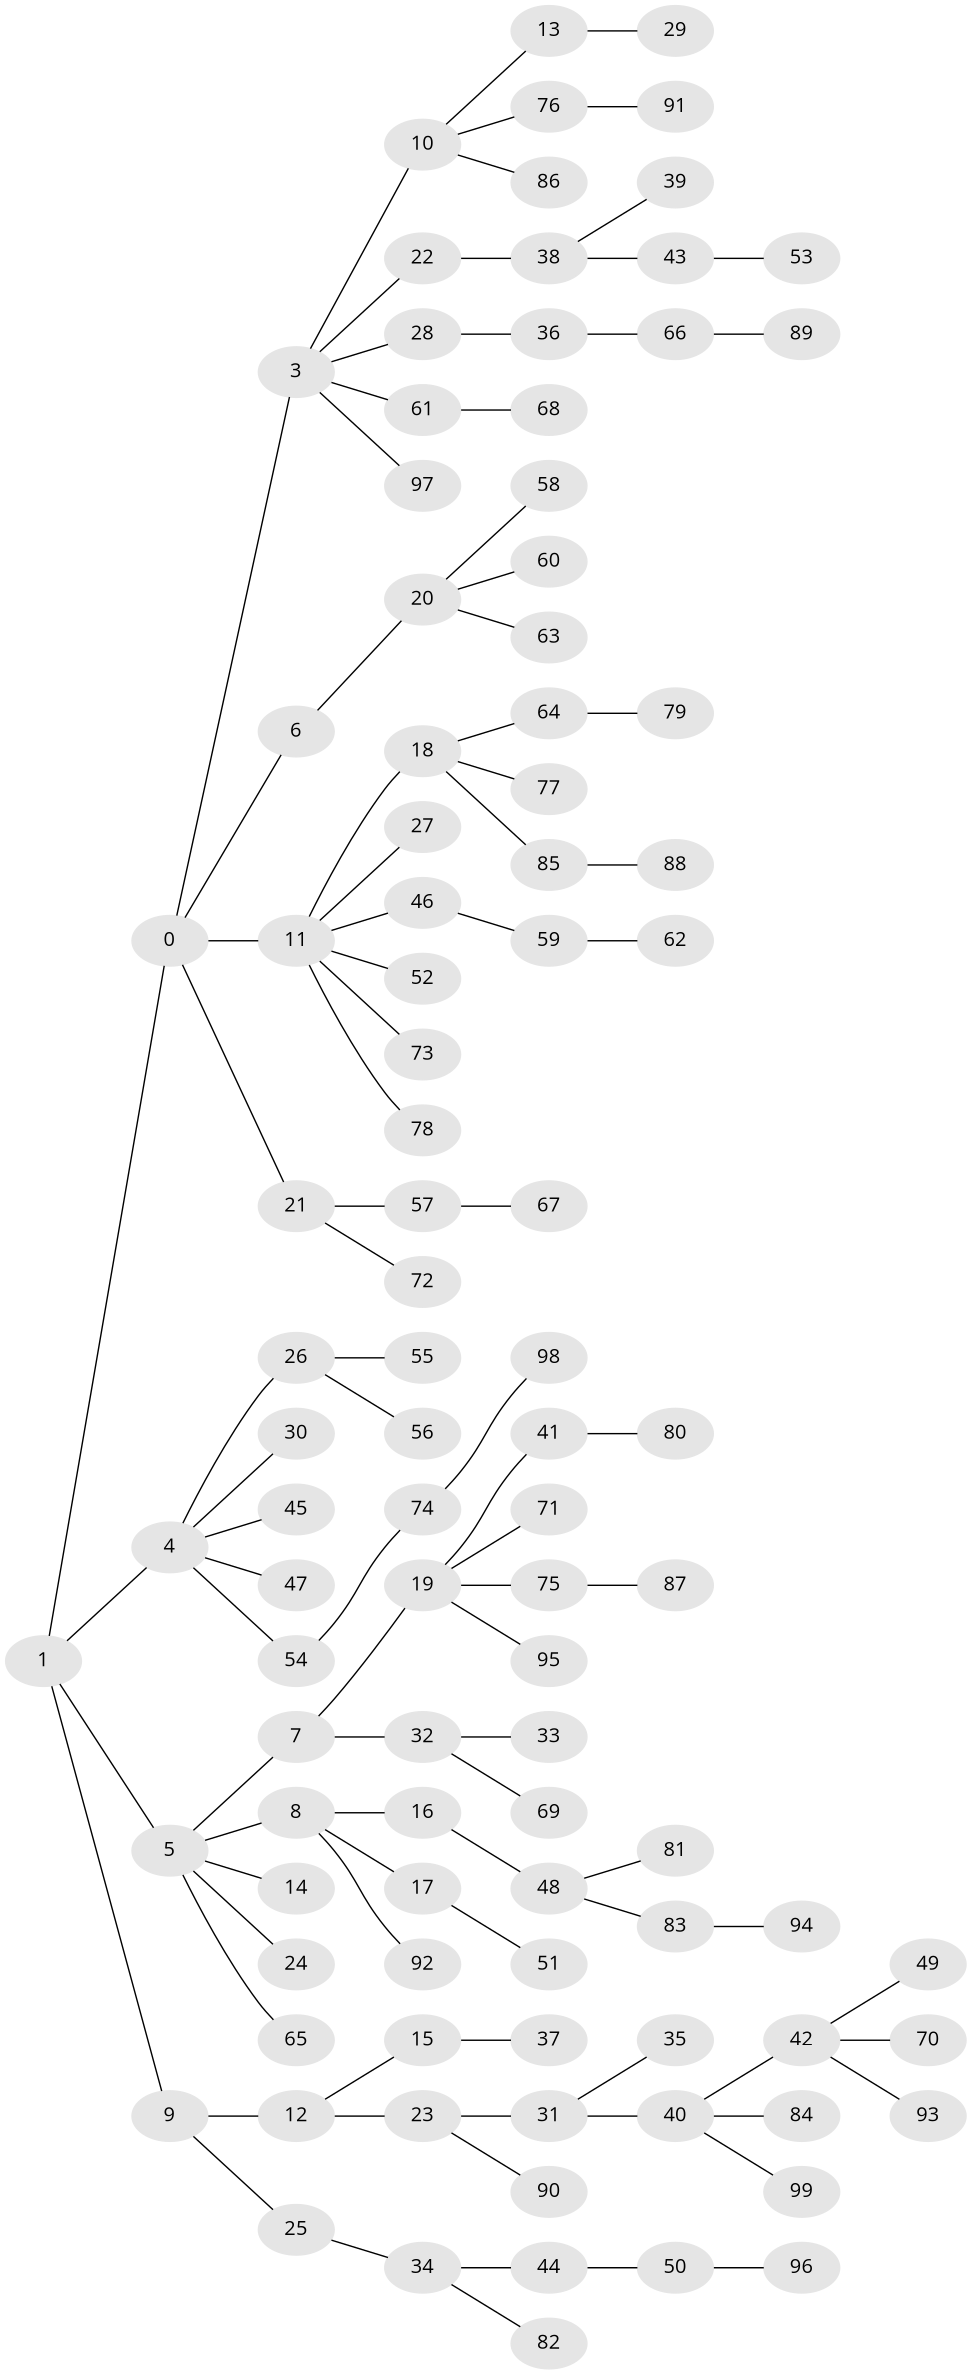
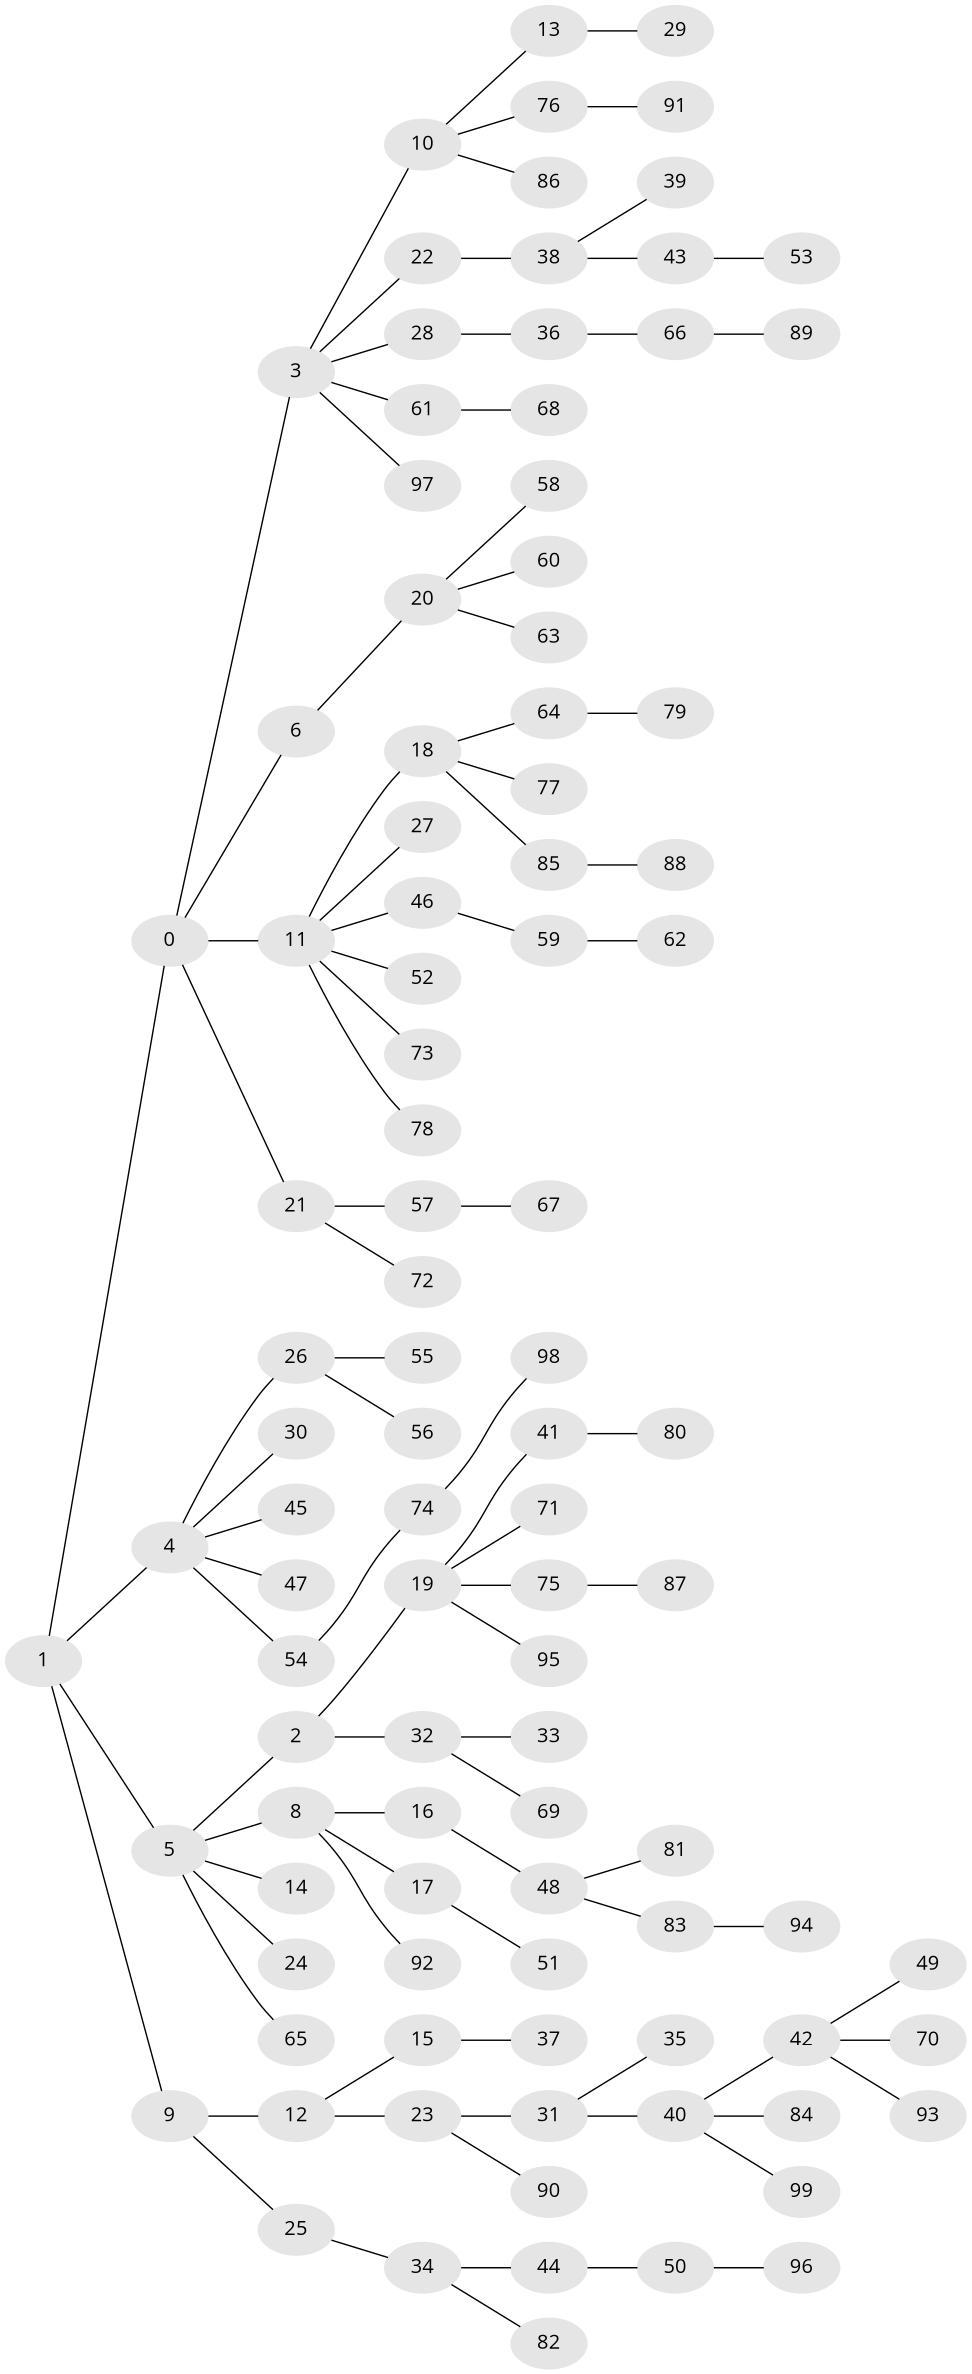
(296, 1737) -> (296, 1737)
